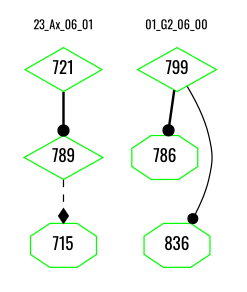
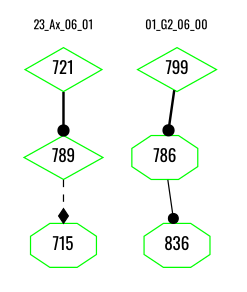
(211, 149) -> (170, 197)
